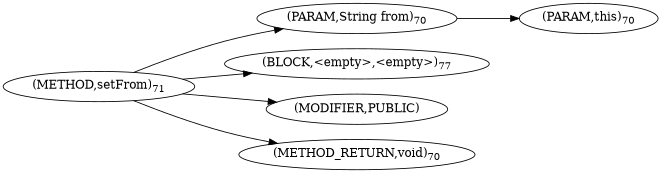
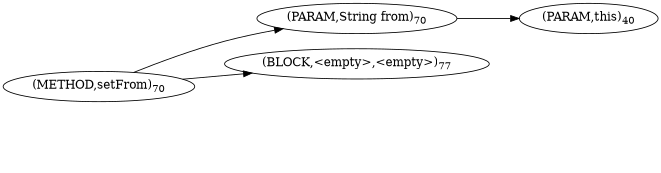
(629, 17) -> (629, 17)
(159, 85) -> (159, 85)
(357, 109) -> none
(357, 155) -> none
